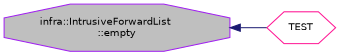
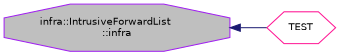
(117, 28) -> (117, 28)
